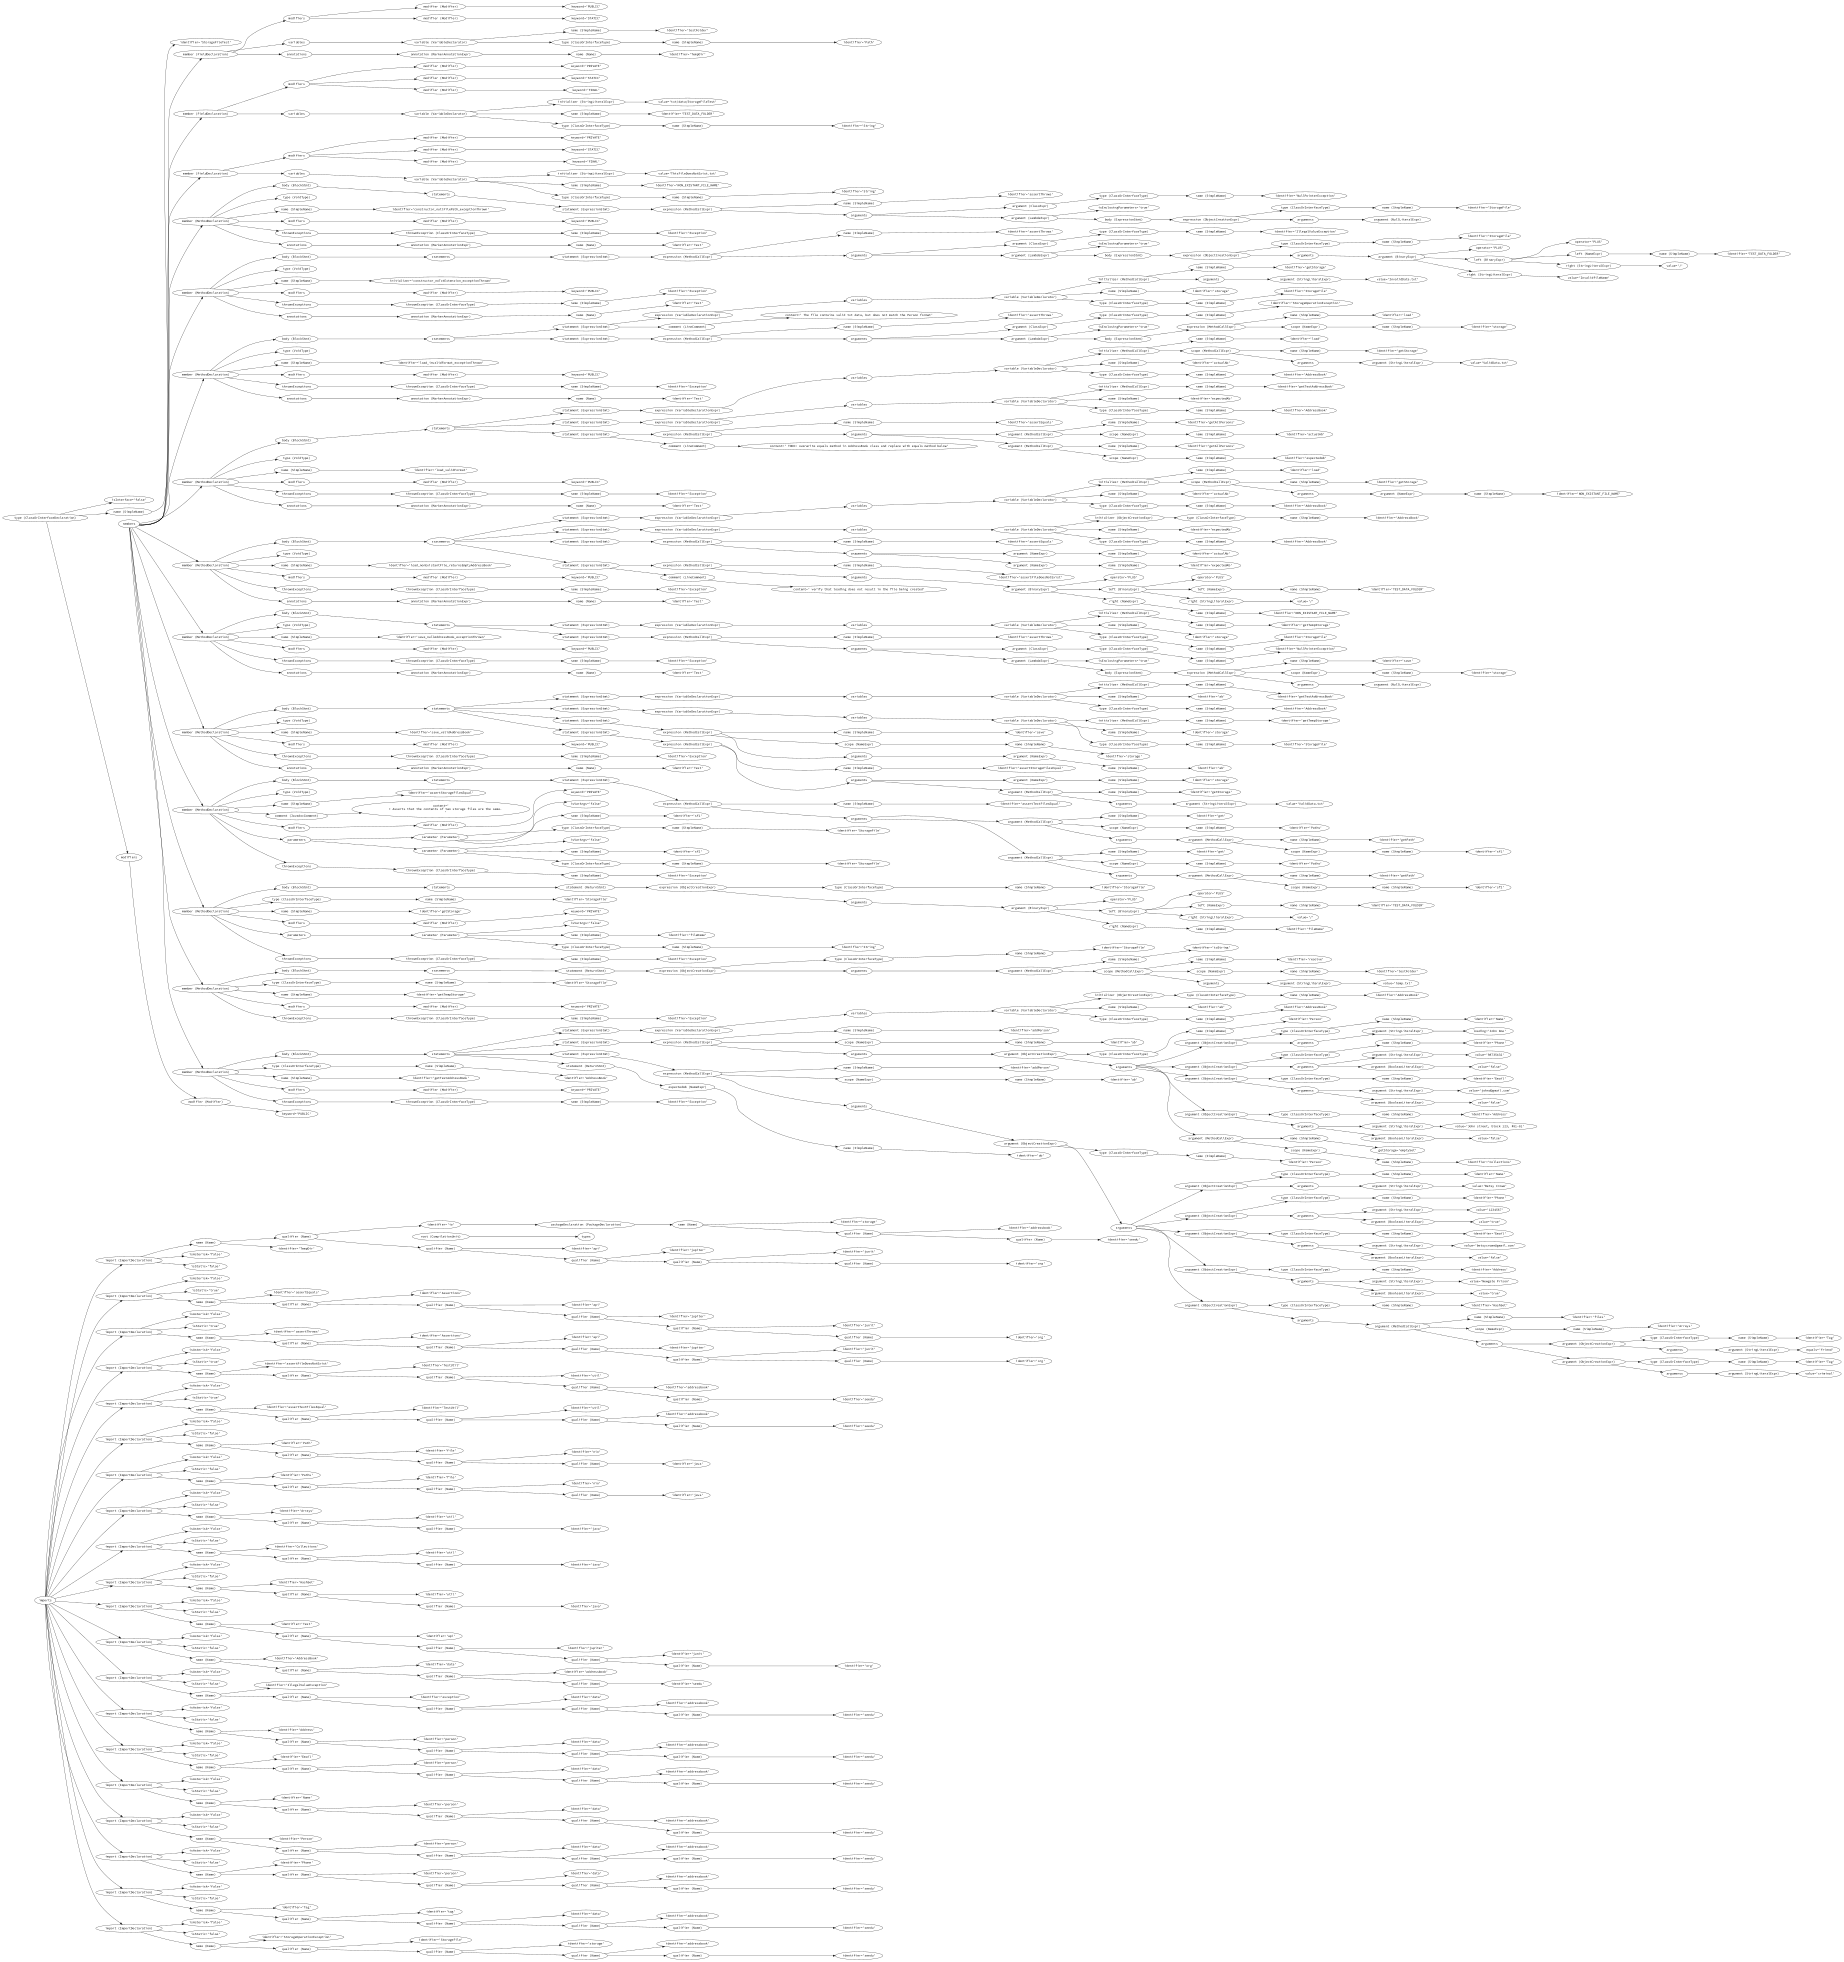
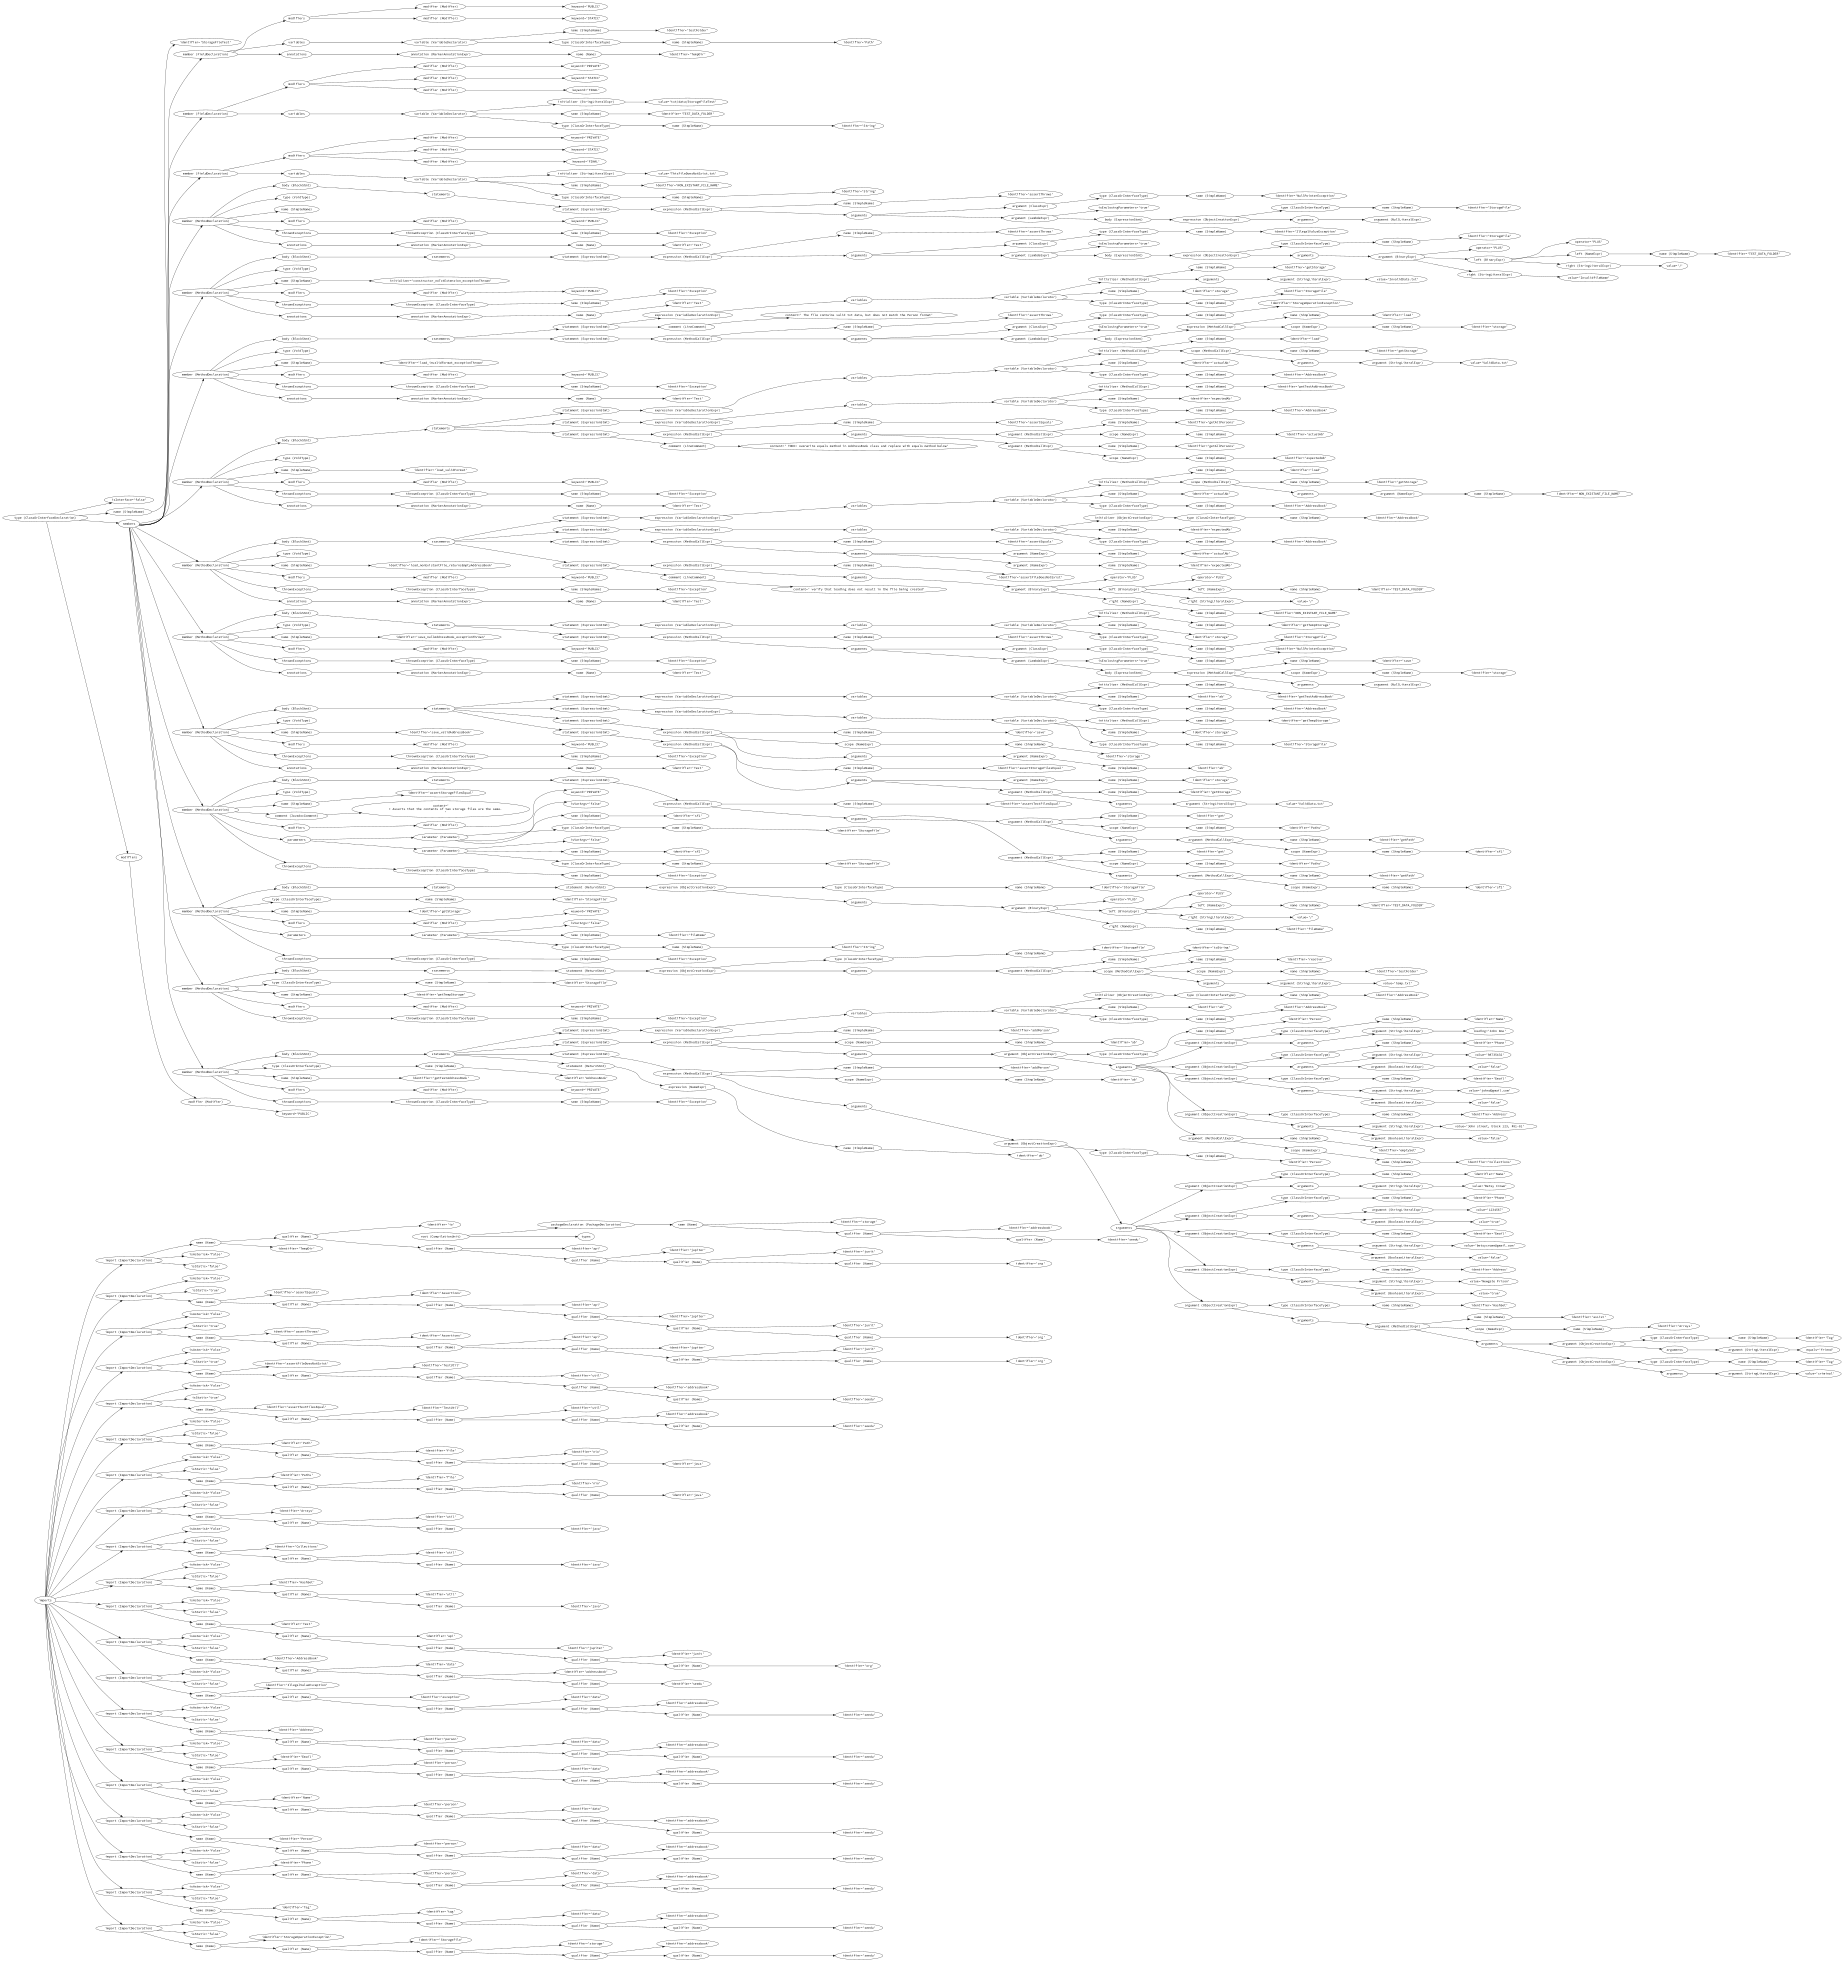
(441, 209) -> none
none -> (98, 522)
(688, 1087) -> (688, 1087)
(1398, 1150) -> (1398, 1150)
(498, 1225) -> (511, 1232)
(1589, 1317) -> (1589, 1317)
